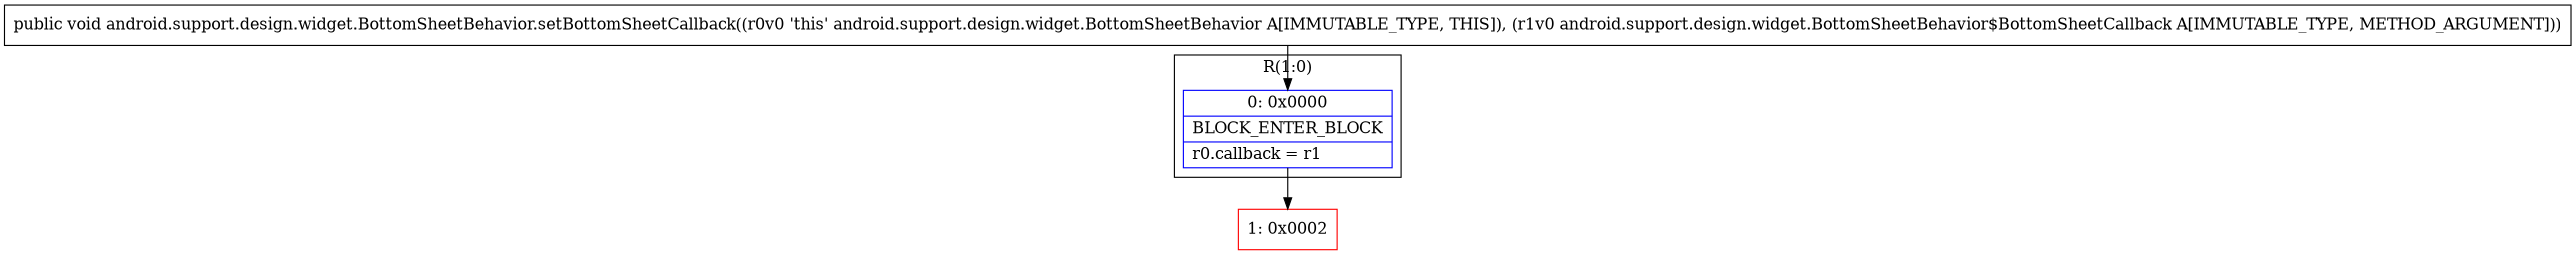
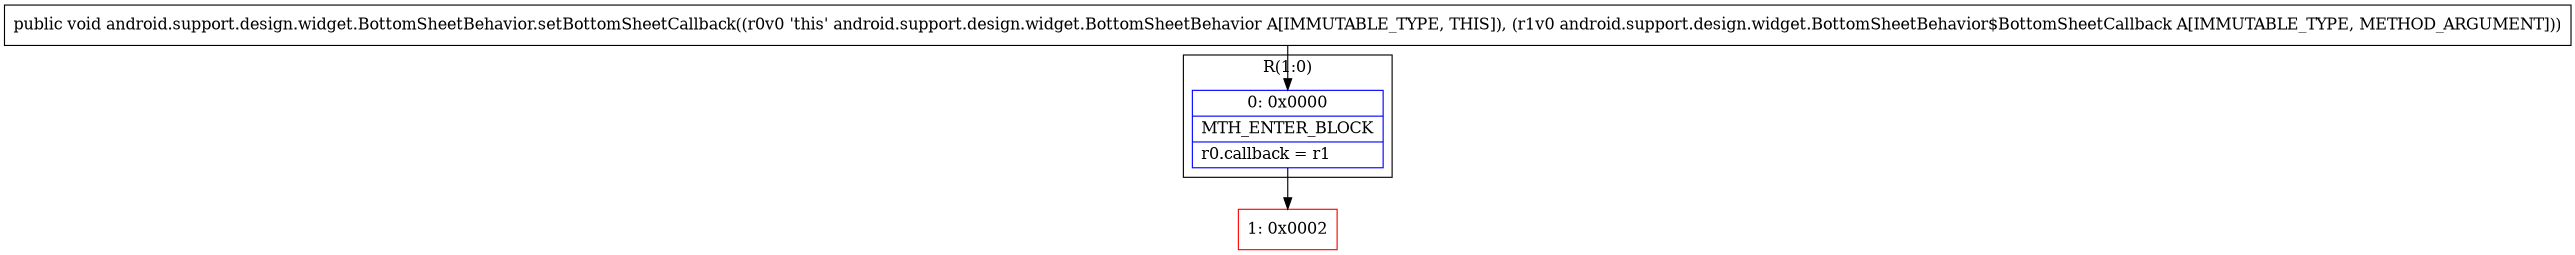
(1288, 128) -> (1288, 128)
